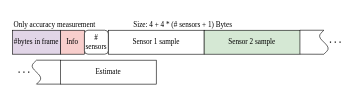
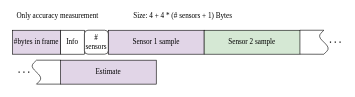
(60, 21) -> (63, 12)
(189, 21) -> (189, 12)
(72, 42) -> (72, 42)
(156, 42) -> (156, 42)
(108, 72) -> (108, 72)
